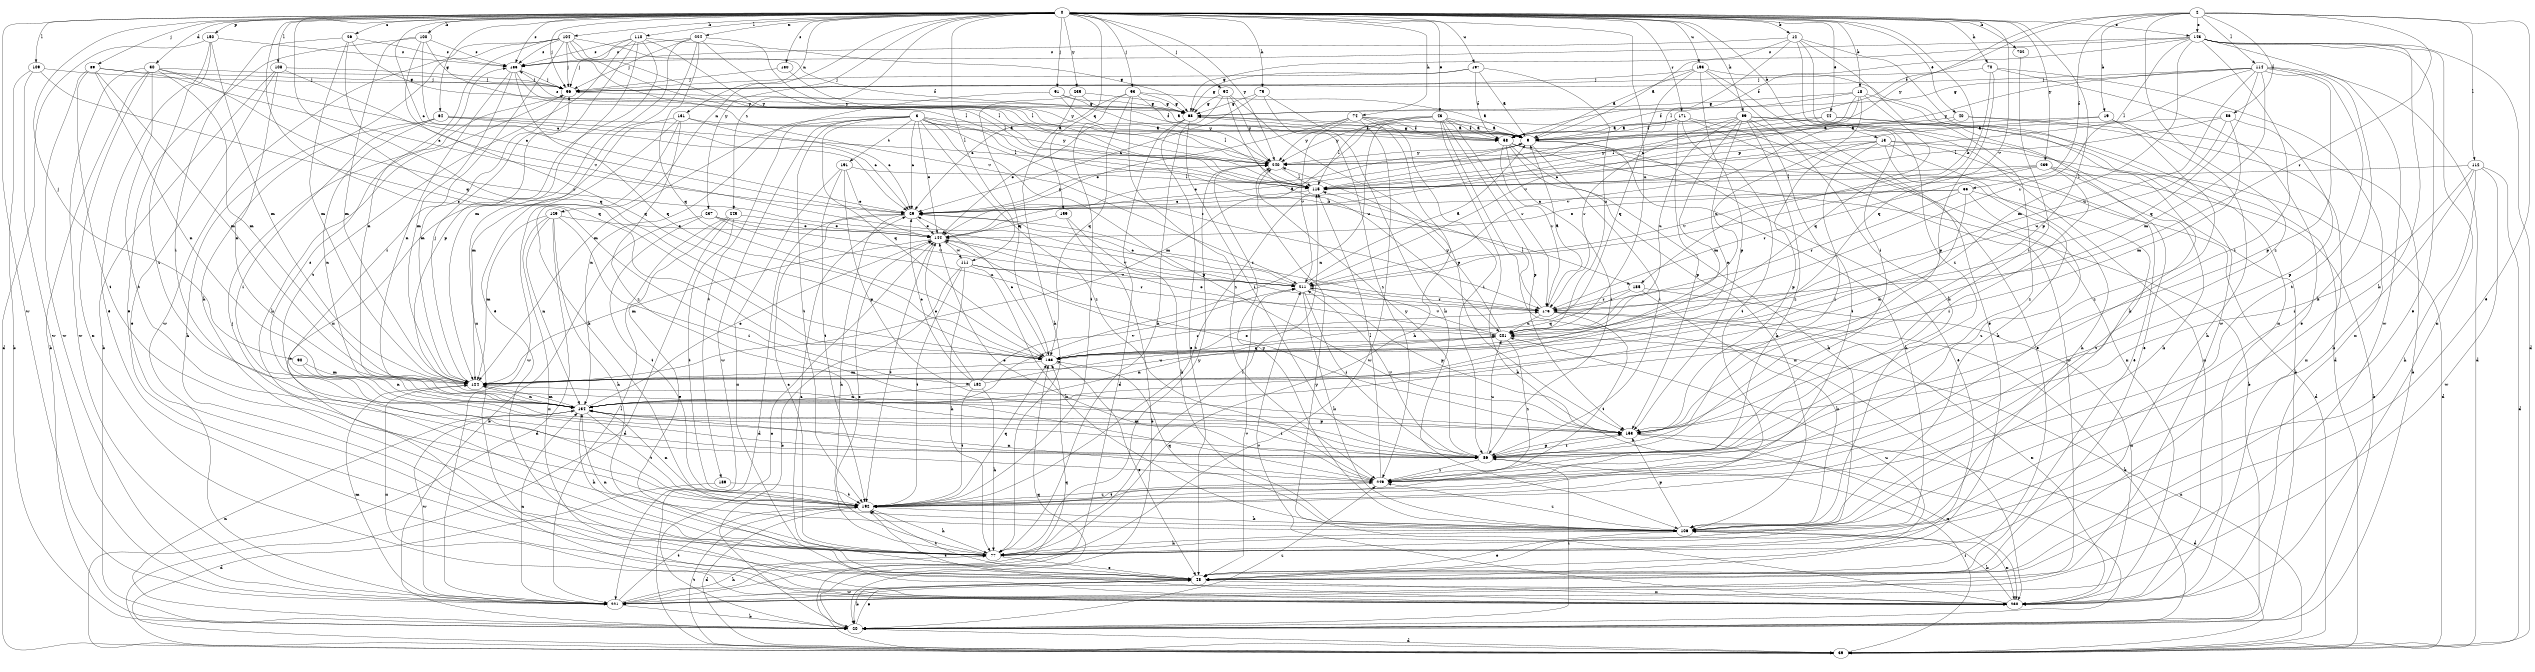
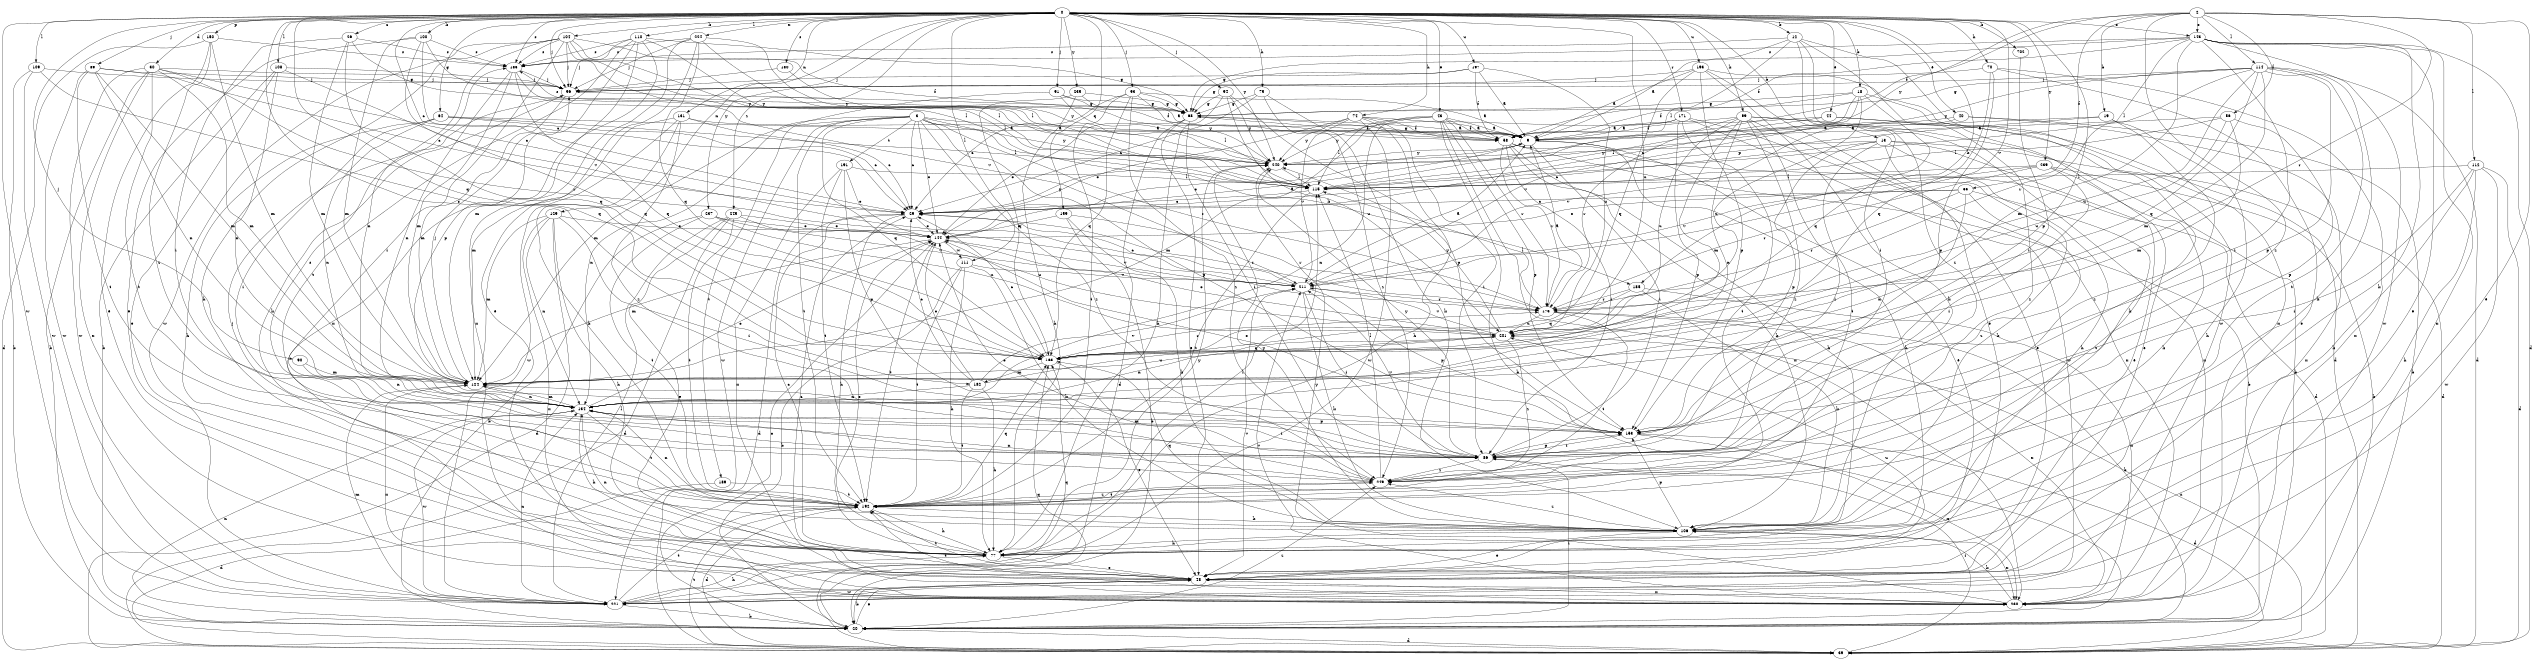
(1210, 299) -> (1291, 265)
(778, 373) -> (1012, 373)
(1491, 398) -> (1112, 295)
